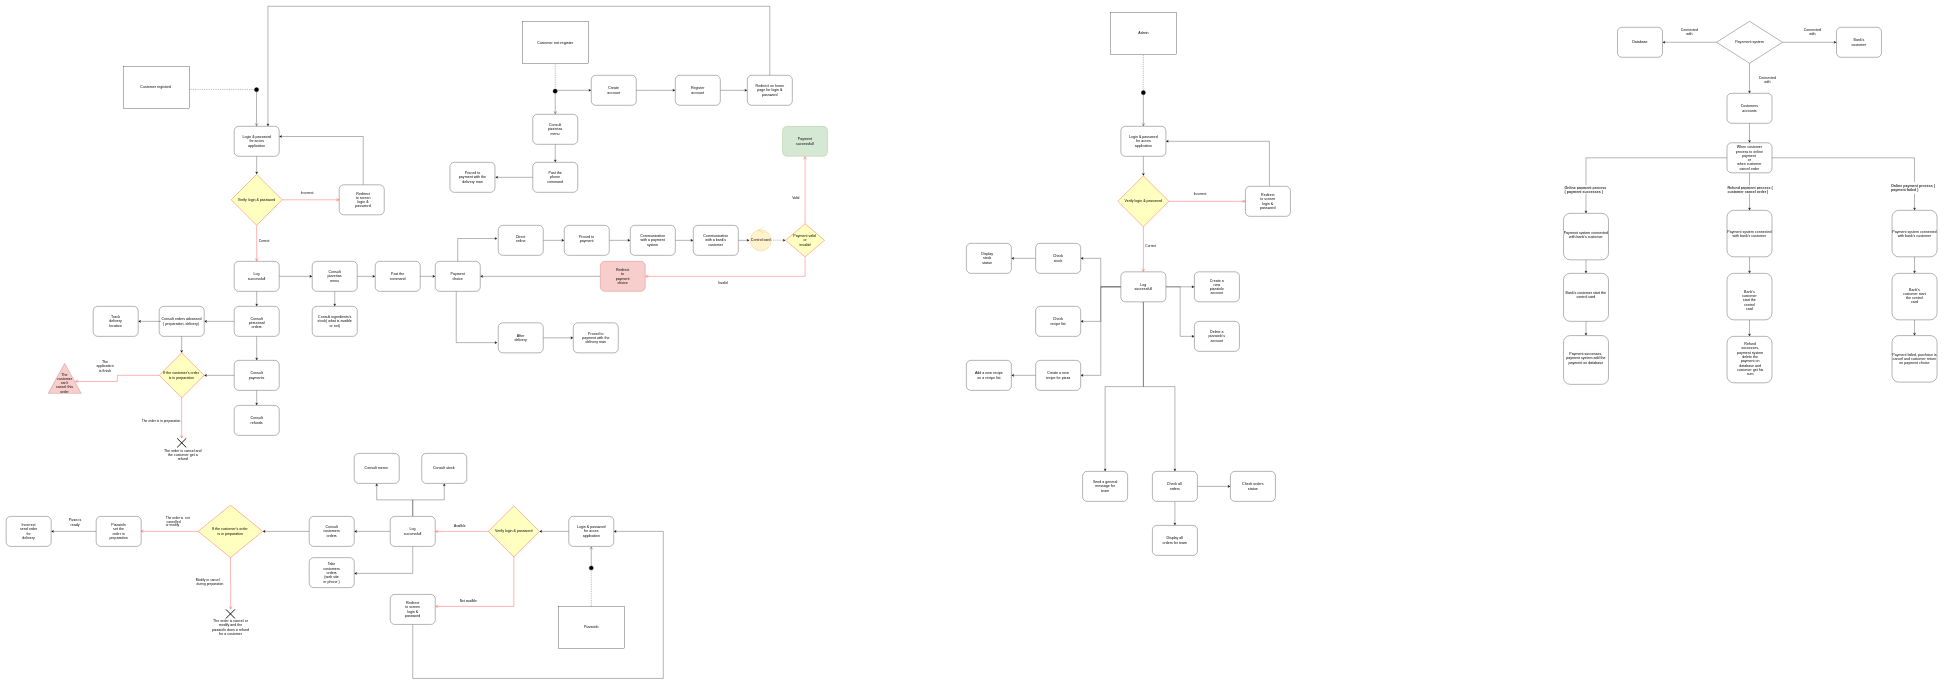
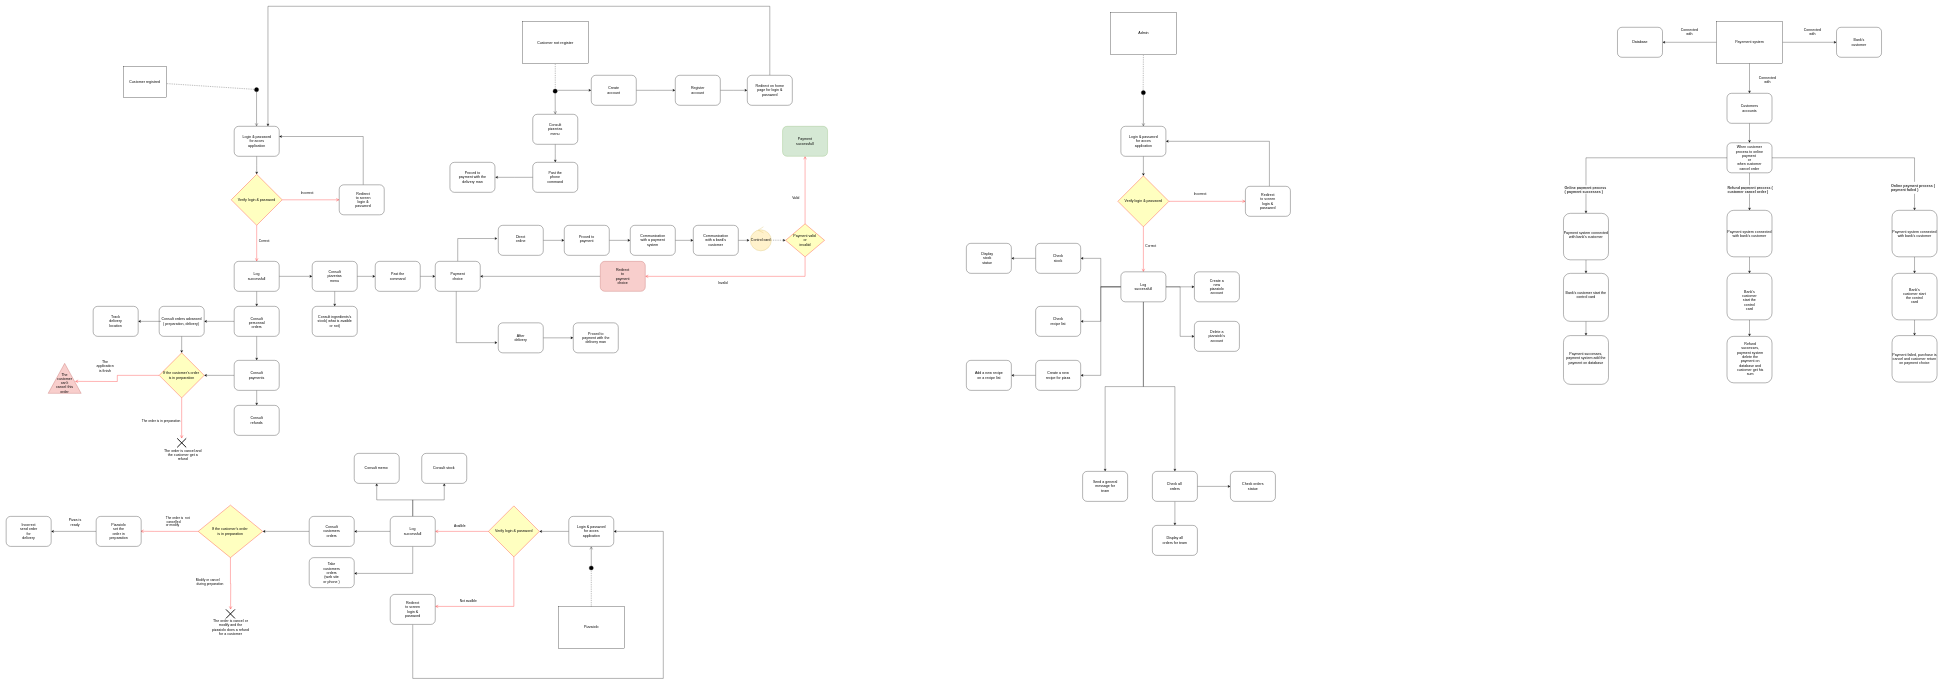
(1749, 42) -> (1749, 42)
(156, 87) -> (145, 82)
